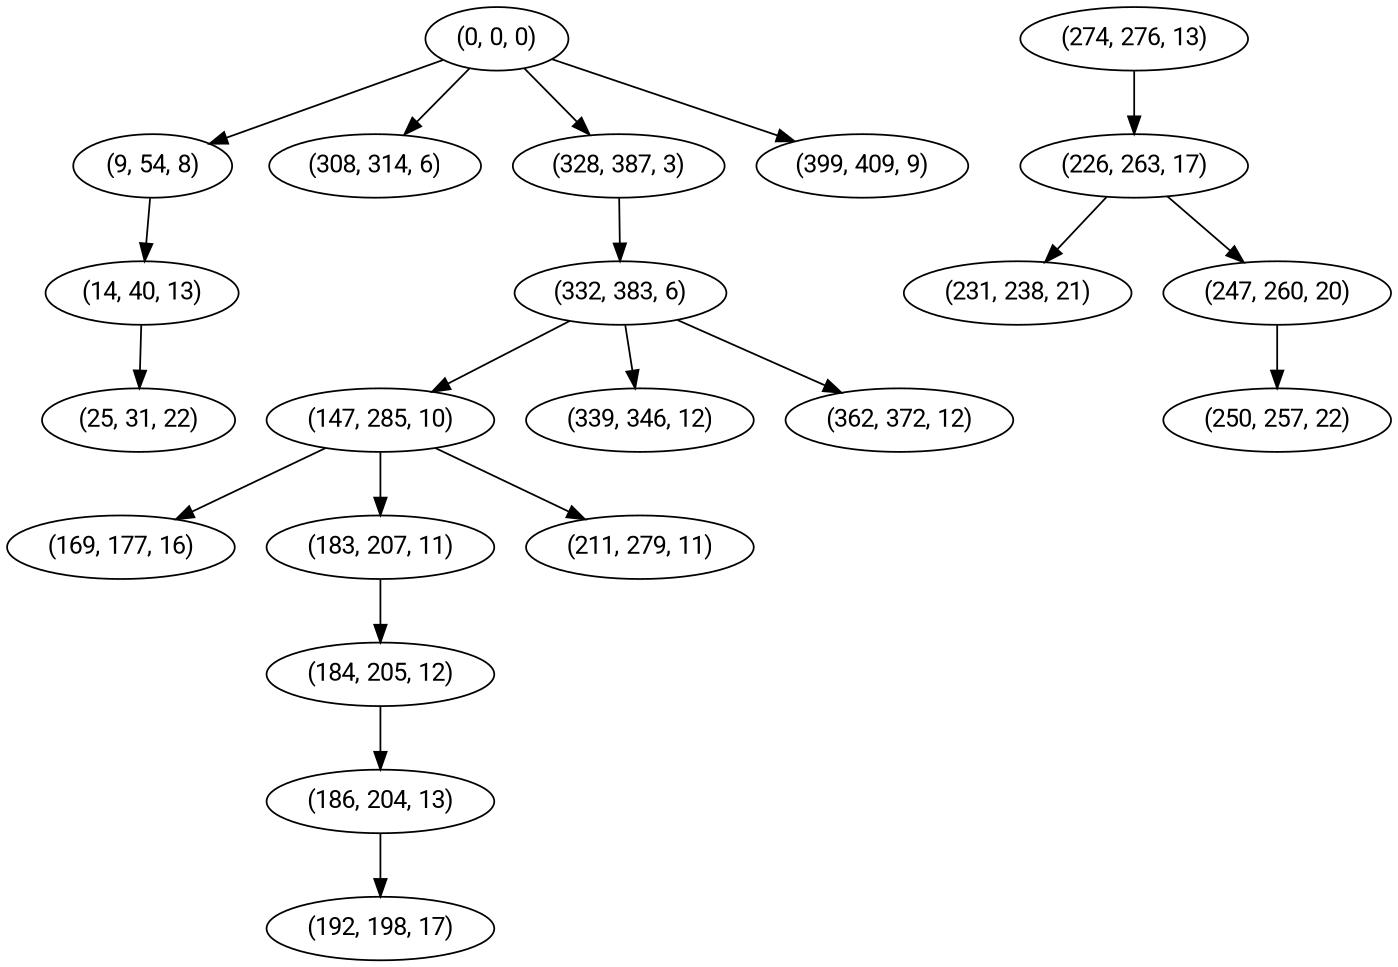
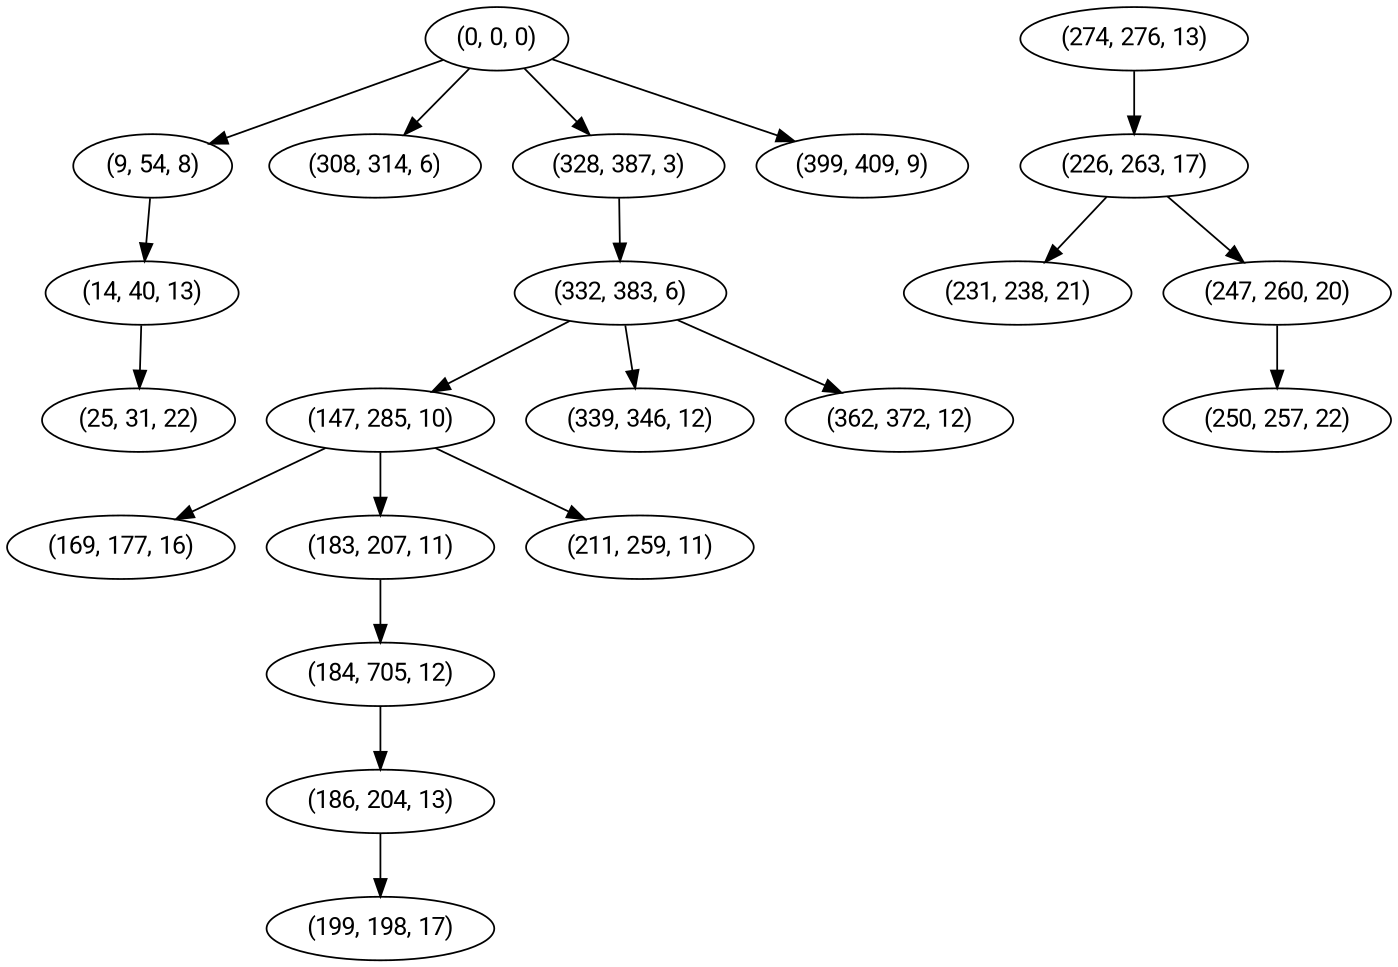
(640, 547) -> (640, 547)
(380, 674) -> (380, 674)
(380, 929) -> (380, 929)
